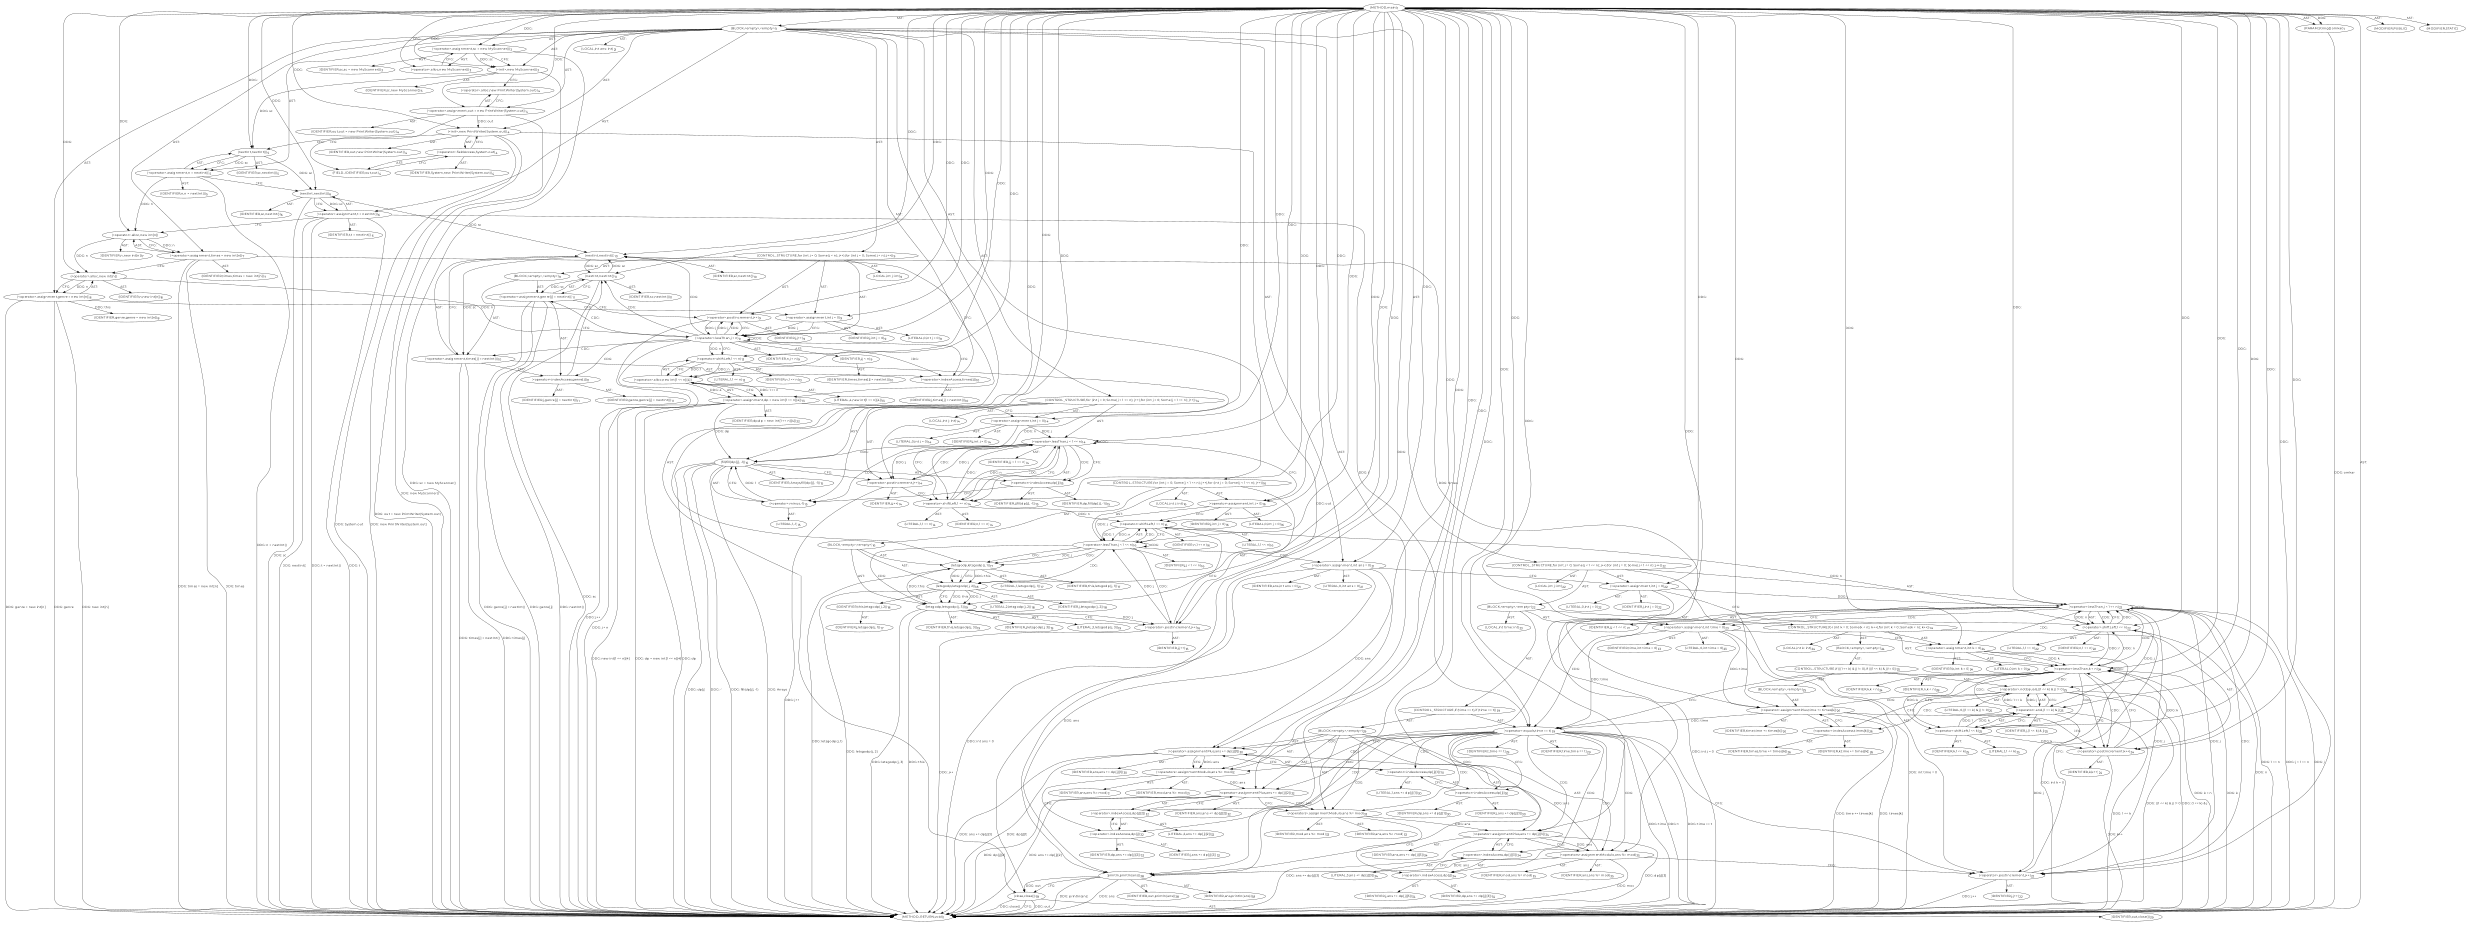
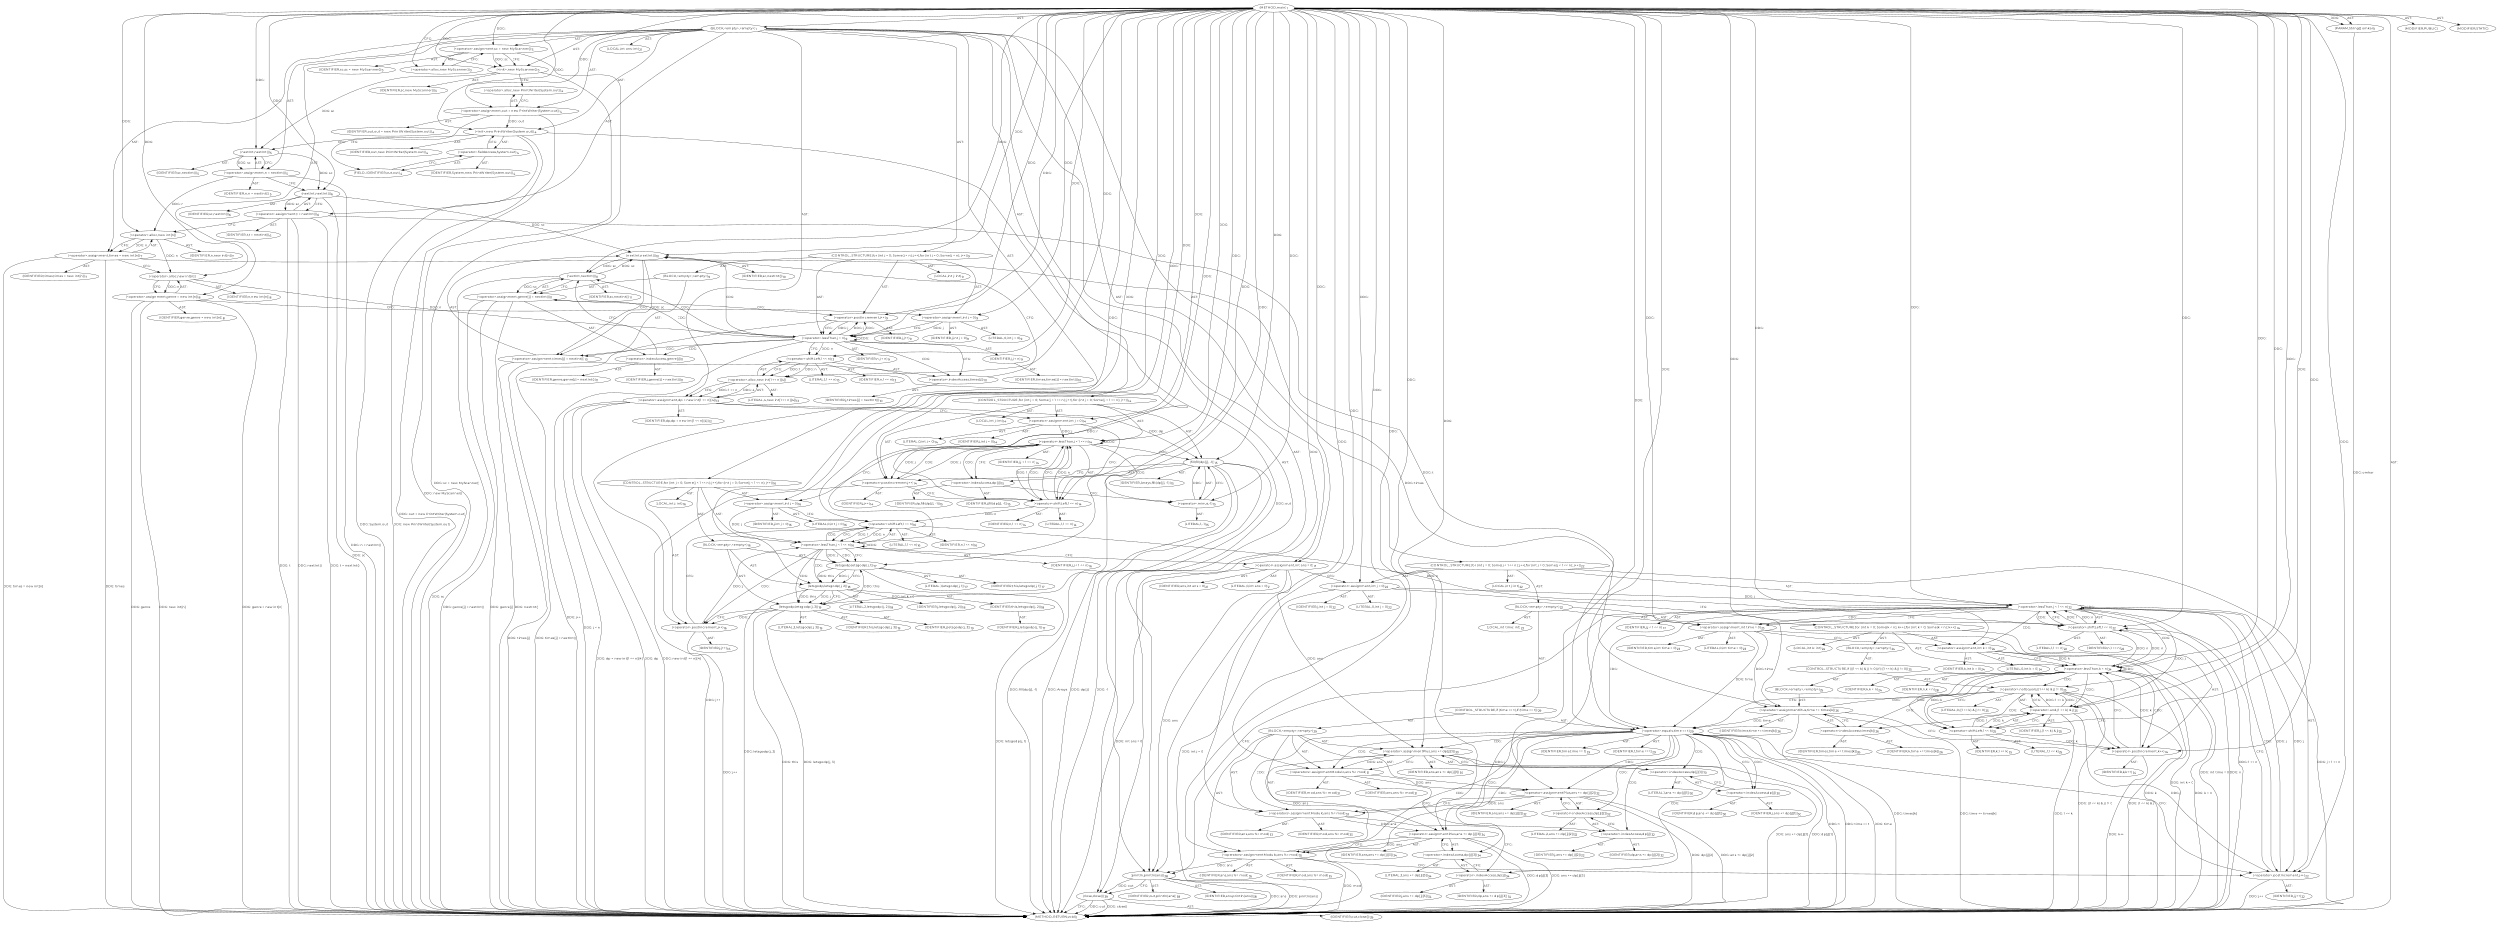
(103, 307) -> (183, 307)
(510, 369) -> none
(798, 421) -> (710, 421)
(1031, 597) -> (903, 597)
